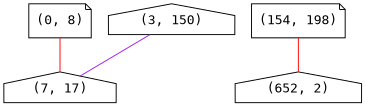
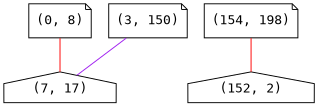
(172, 21) -> (148, 21)
(298, 89) -> (251, 89)
